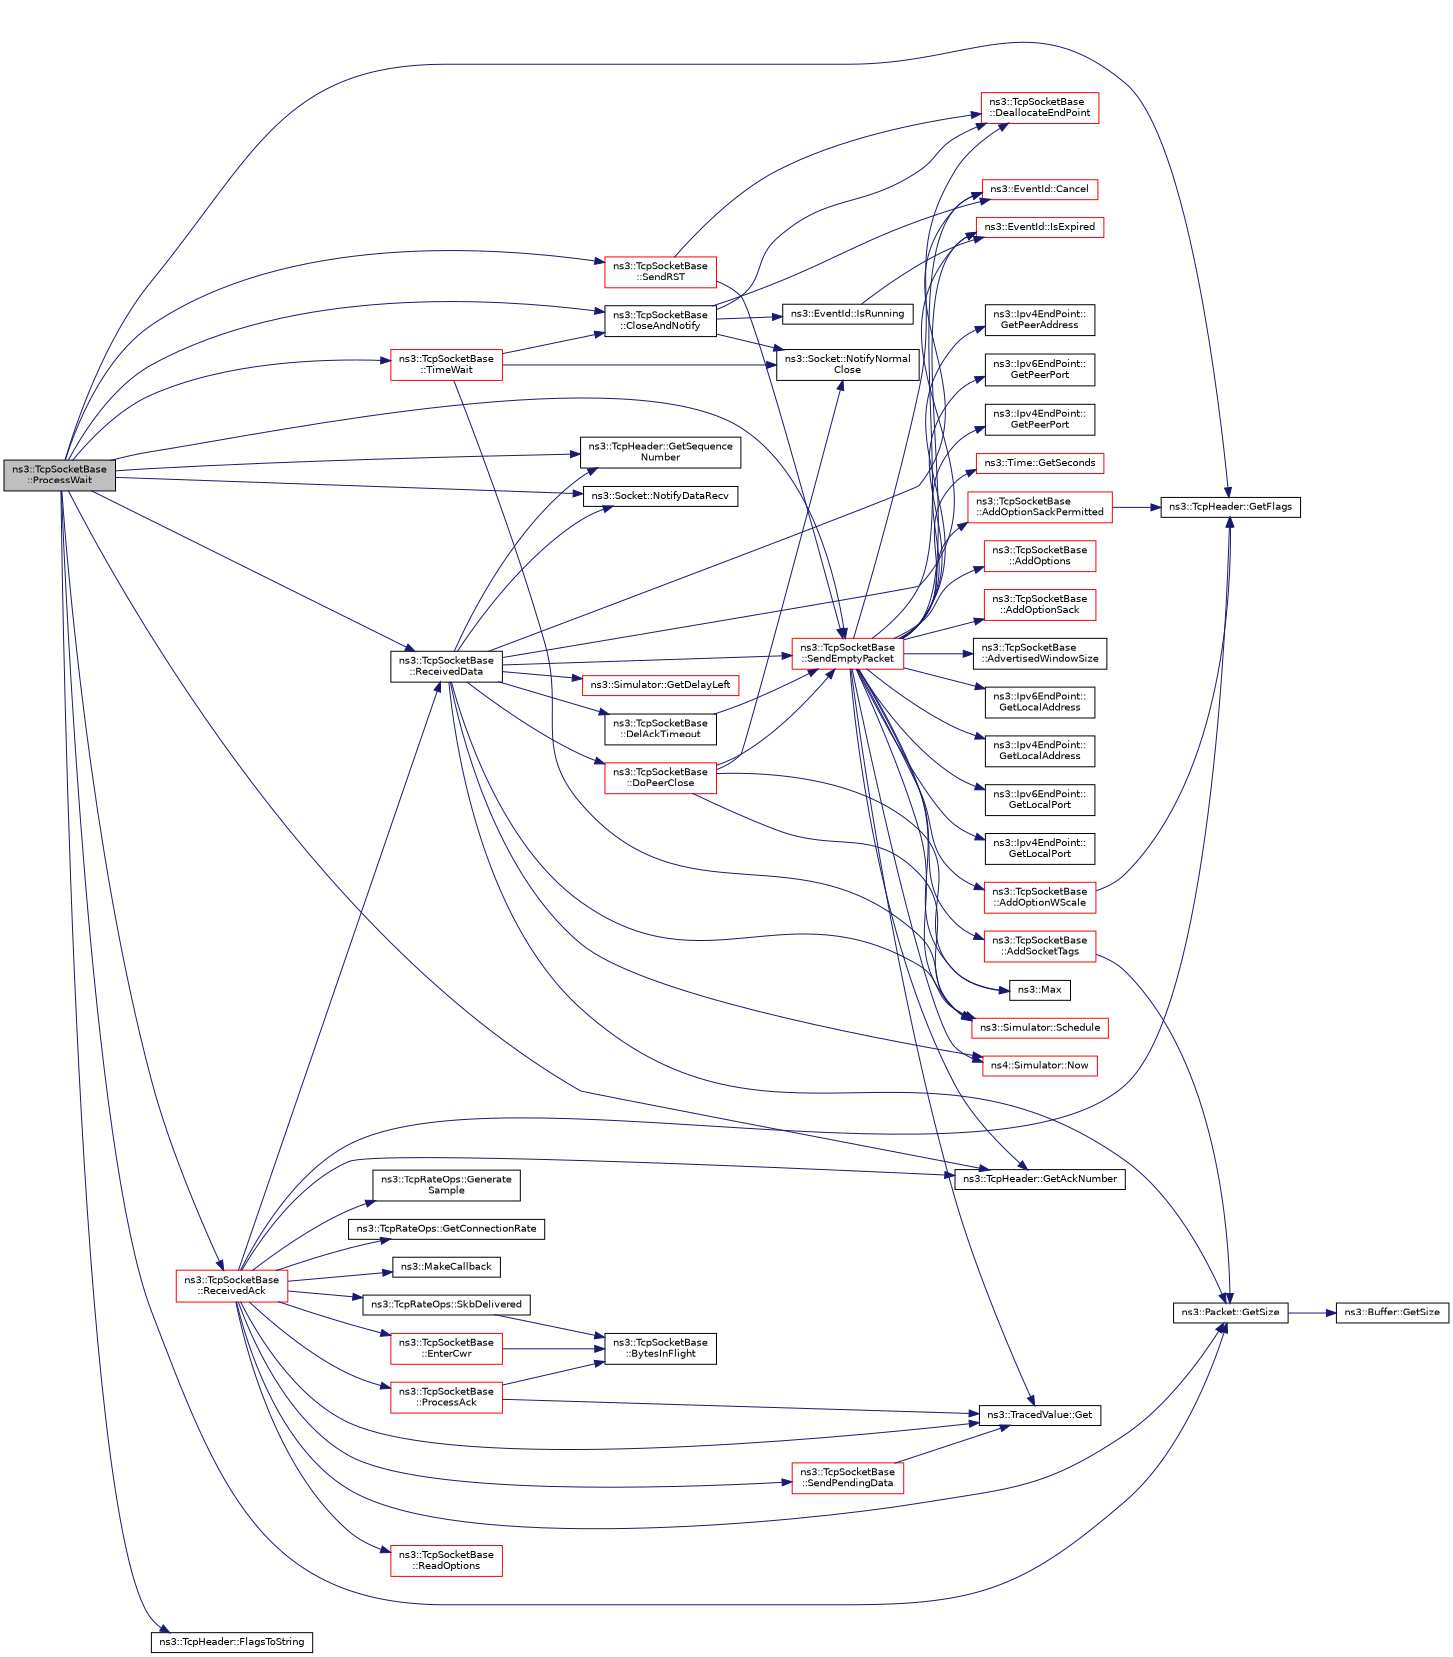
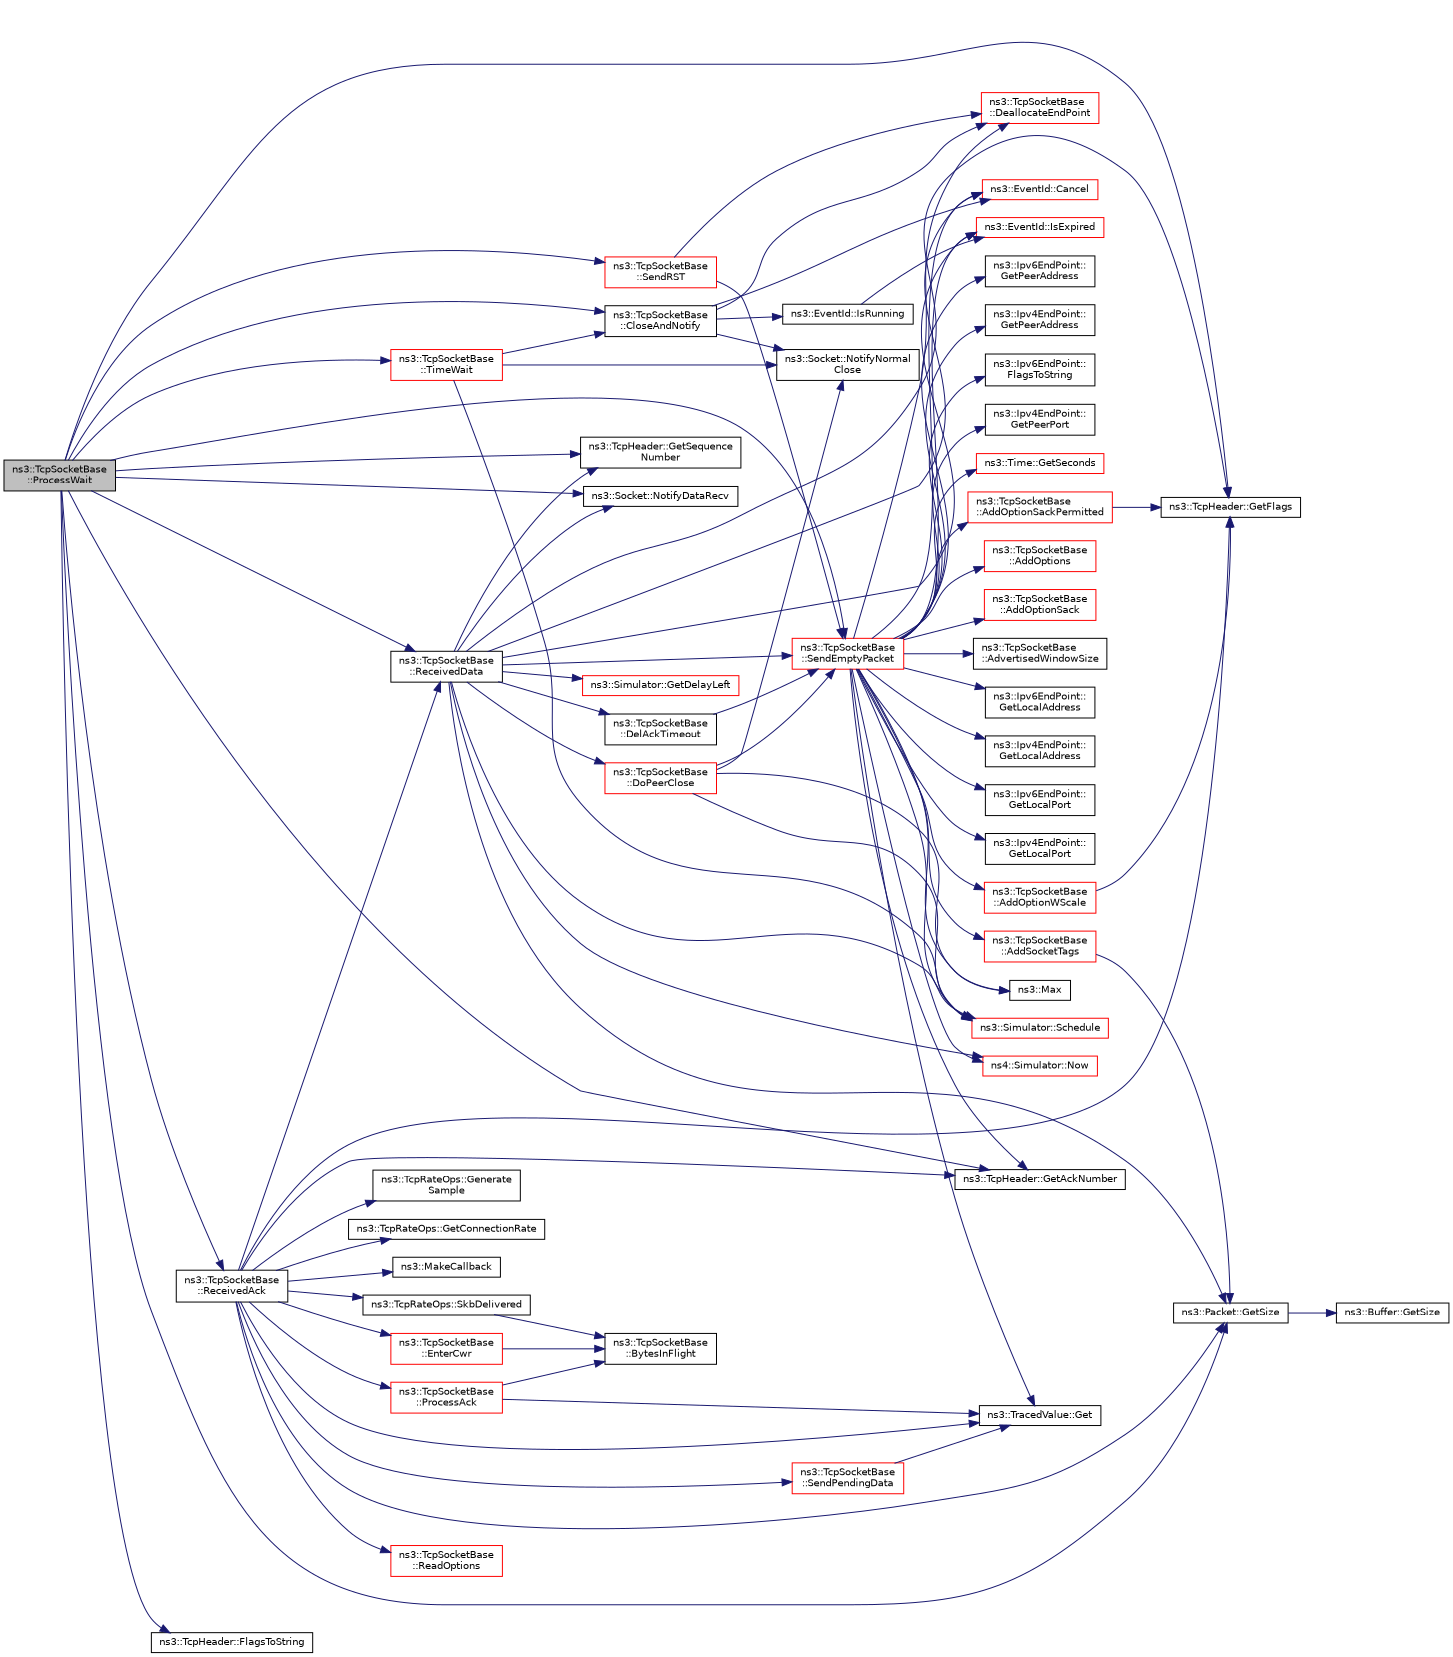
none -> (1040, 271)
(1040, 370) -> (1040, 370)
none -> (909, 403)
(232, 1286) -> (232, 1286)
